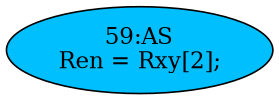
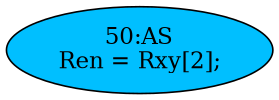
(140, 50) -> (140, 50)
